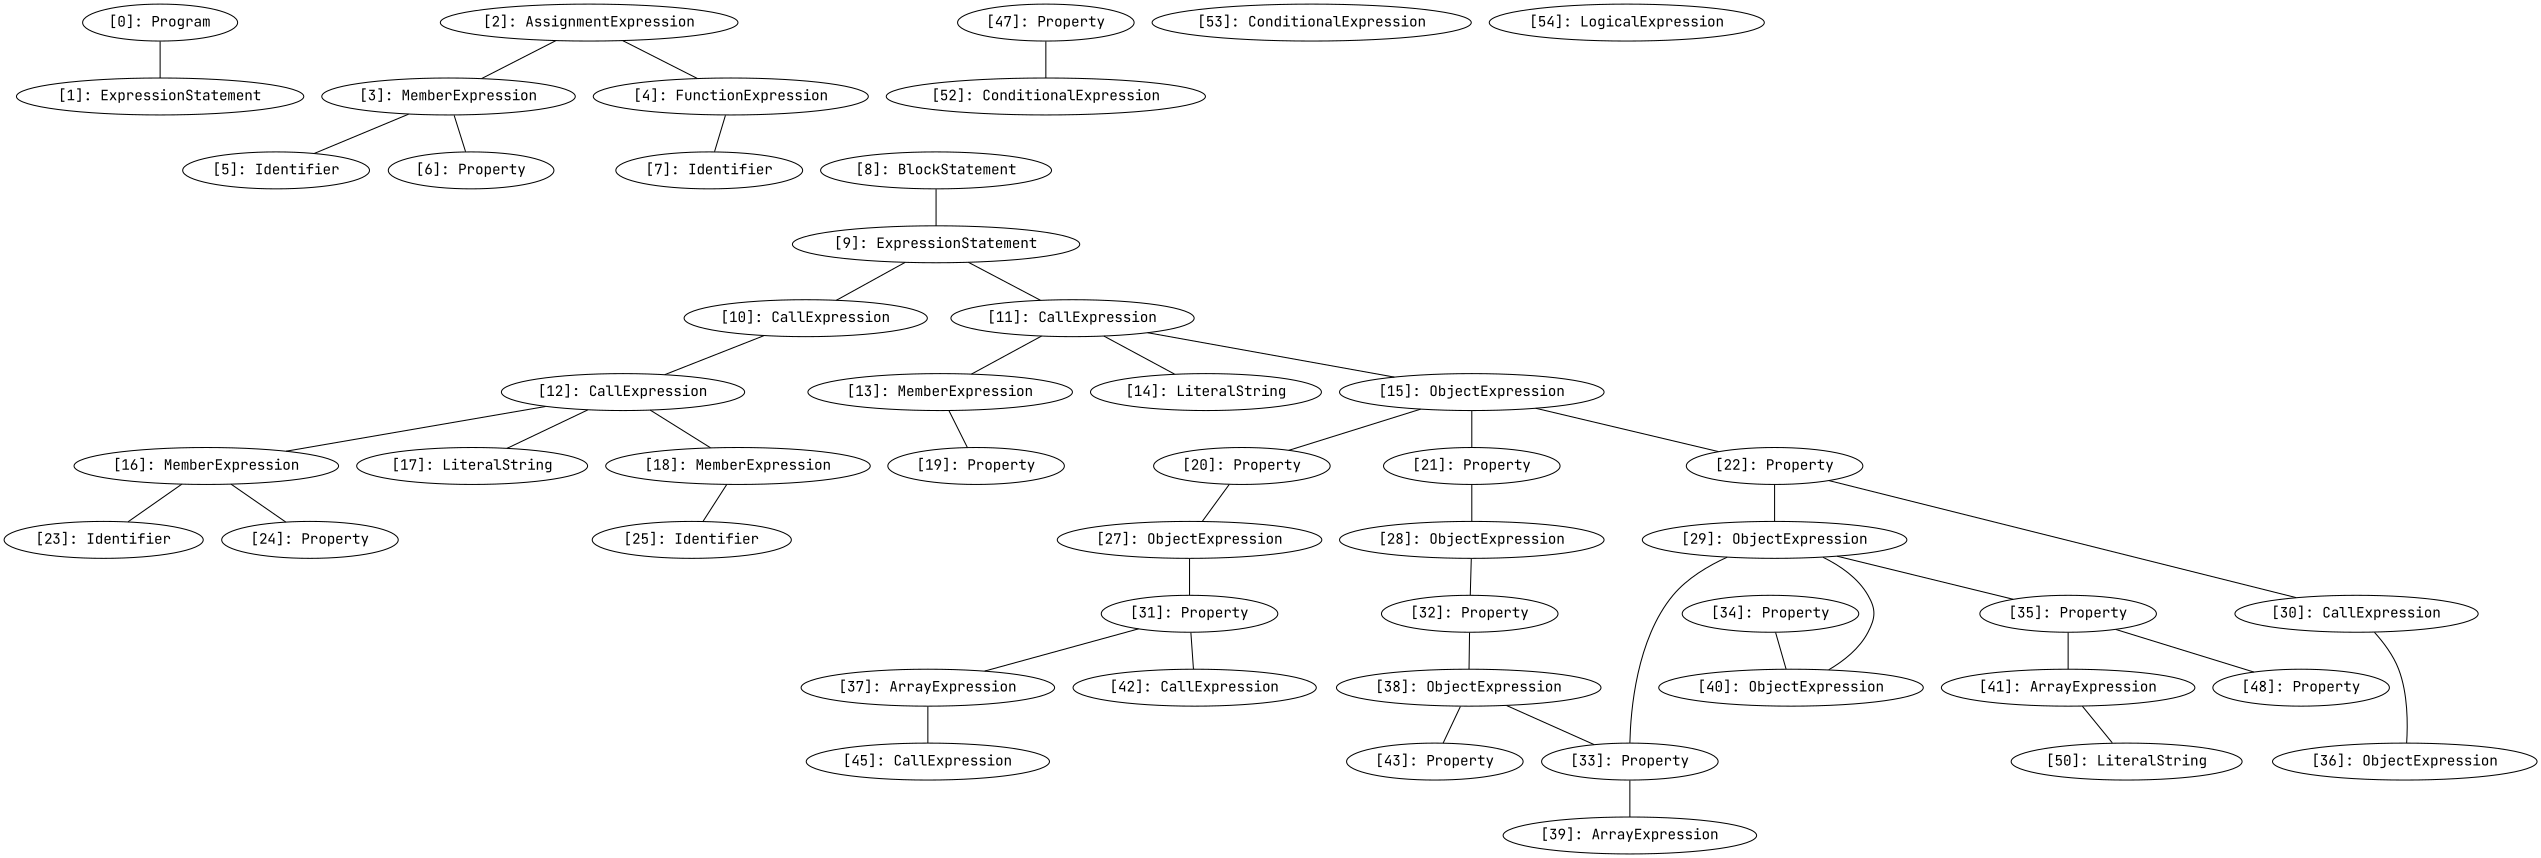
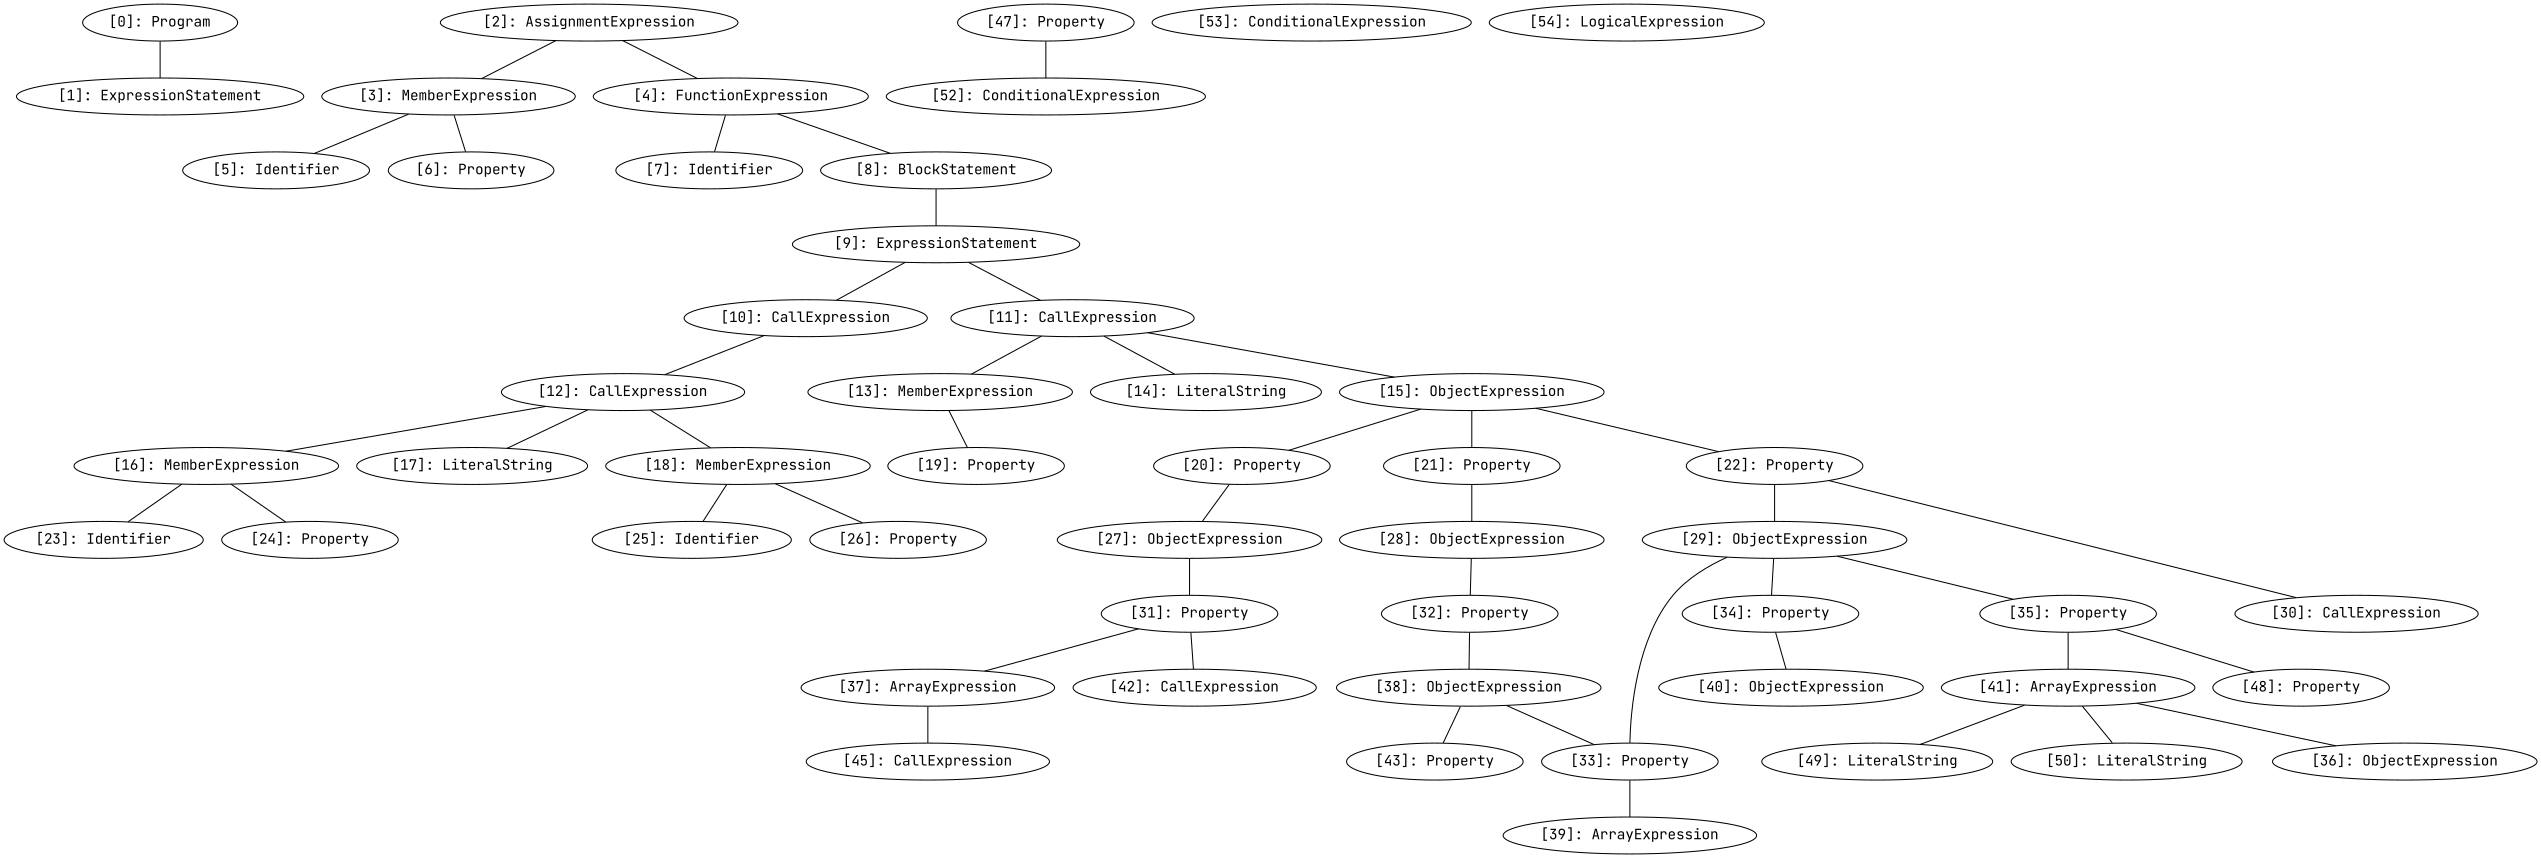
none -> (834, 134)
none -> (898, 540)
(1874, 611) -> (1773, 577)
(2403, 684) -> (2236, 725)
none -> (1877, 762)
